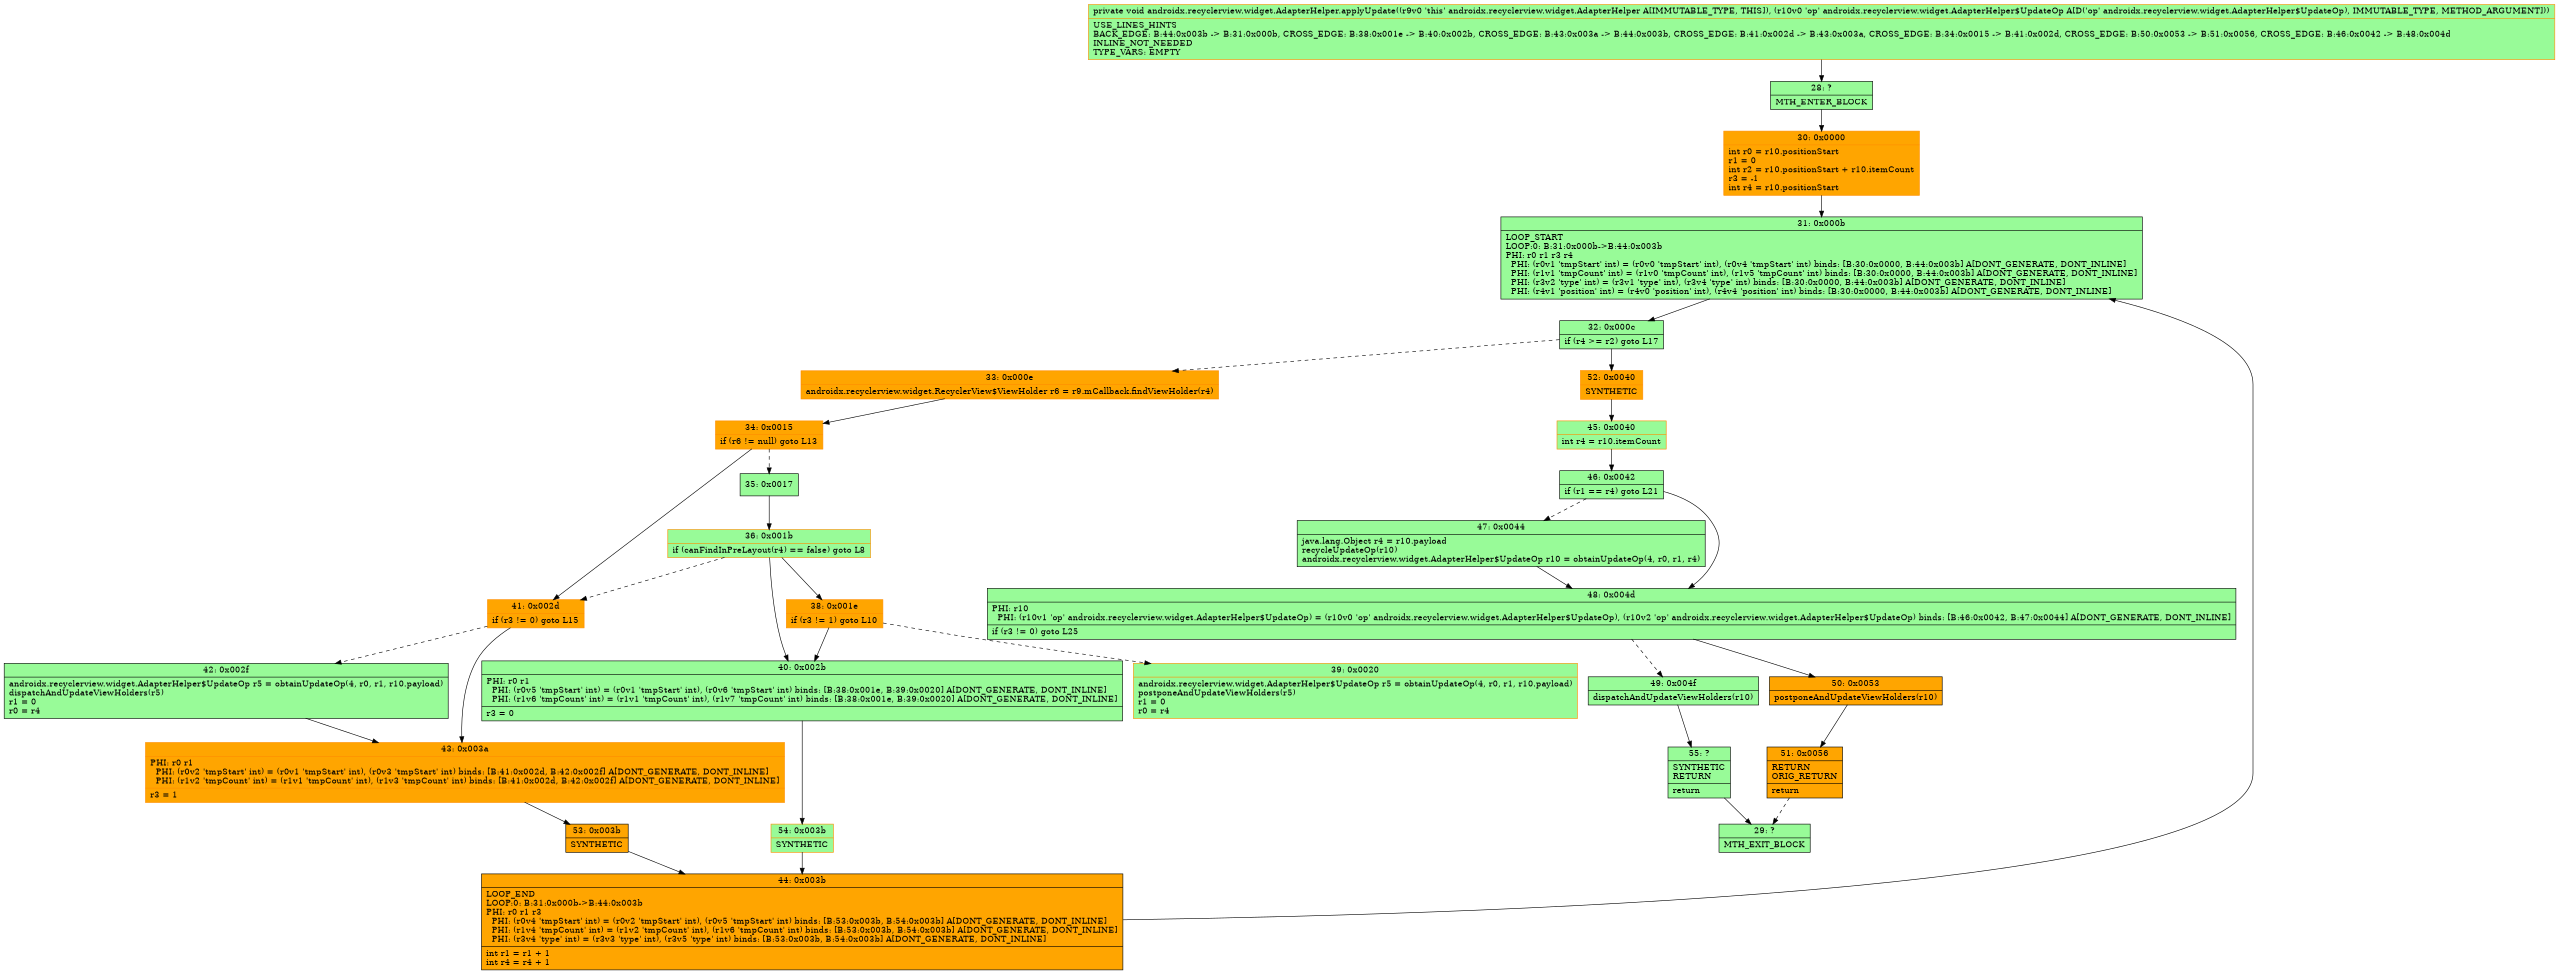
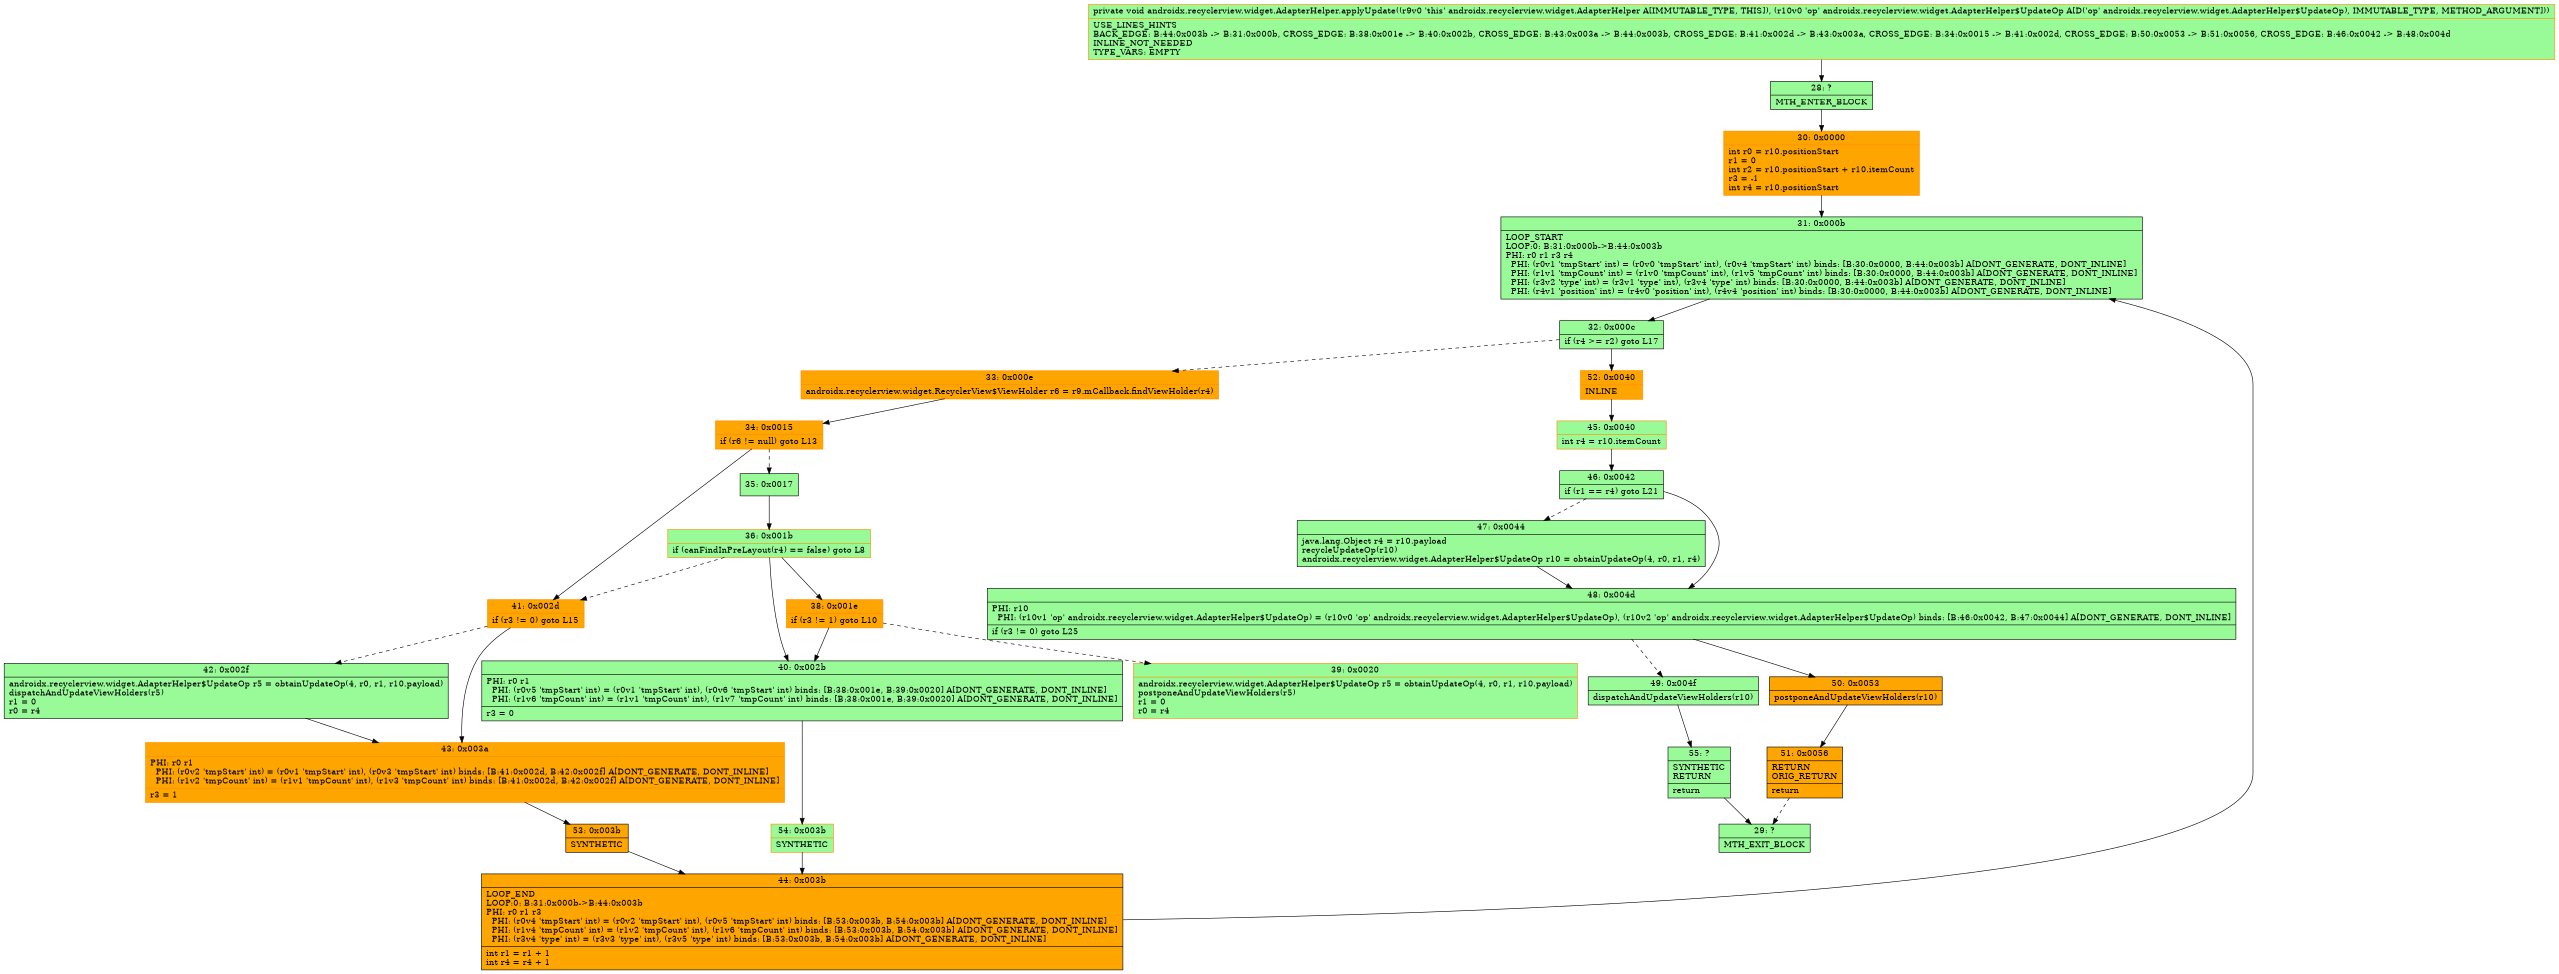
(1612, 392) -> (1602, 392)
